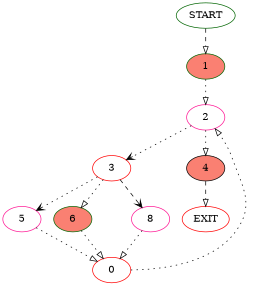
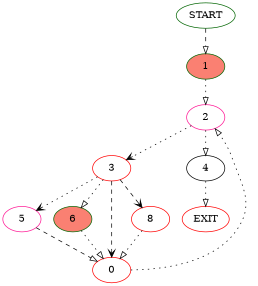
(206, 168) -> (206, 168)
(206, 190) -> (206, 190)
none -> (112, 216)
(151, 219) -> (151, 219)
(64, 243) -> (64, 243)
